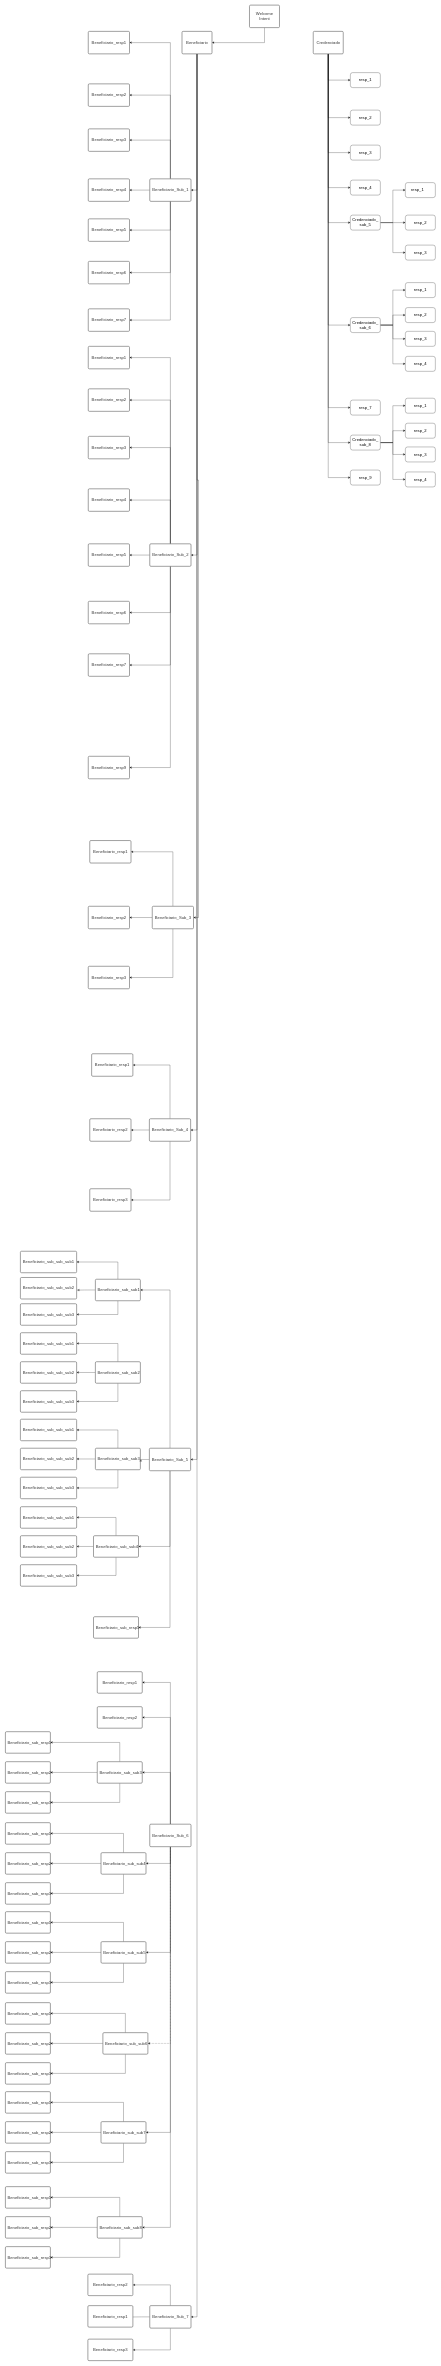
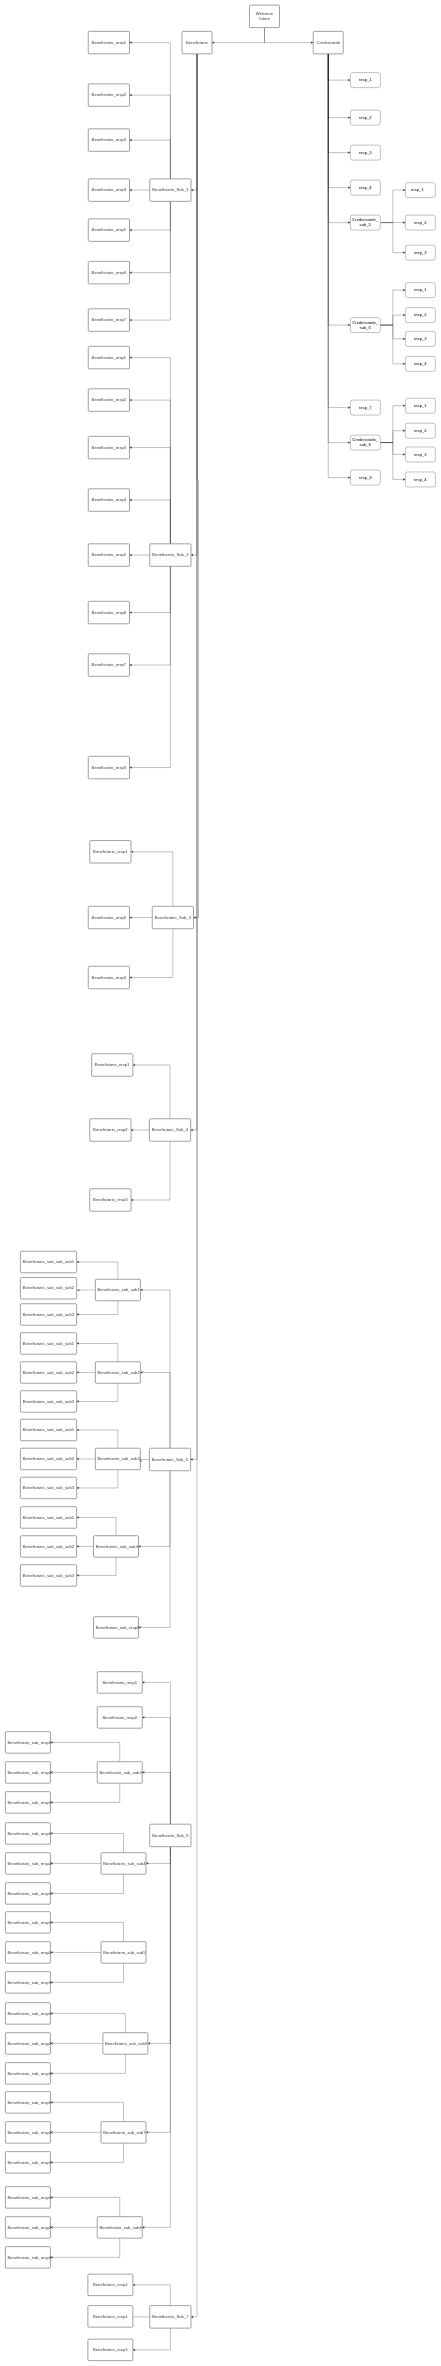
none -> (310, 43)
none -> (143, 1373)
(148, 1953) -> none
(159, 2044) -> (159, 2044)
